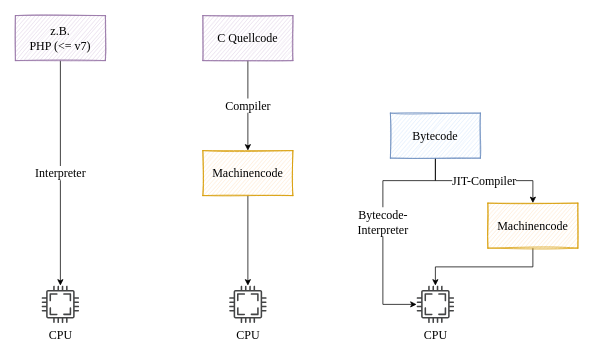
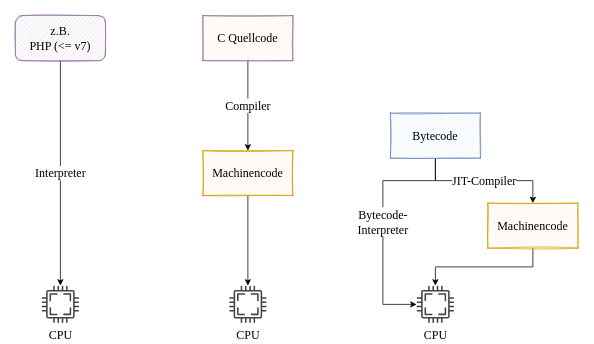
(60, 38) -> (60, 38)
(248, 38) -> (248, 38)
